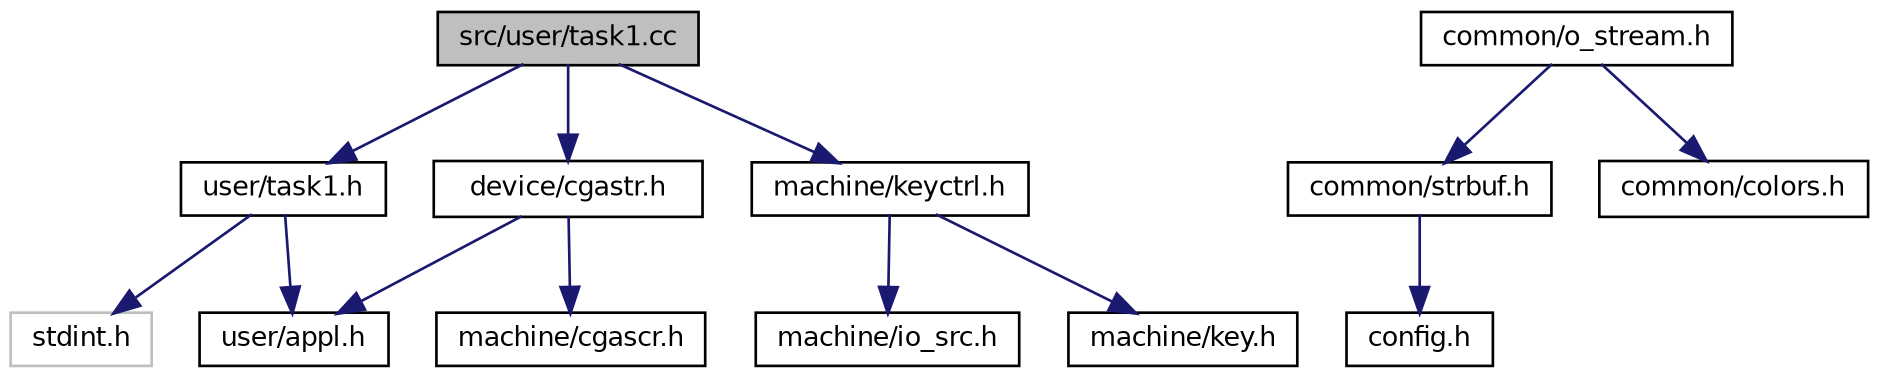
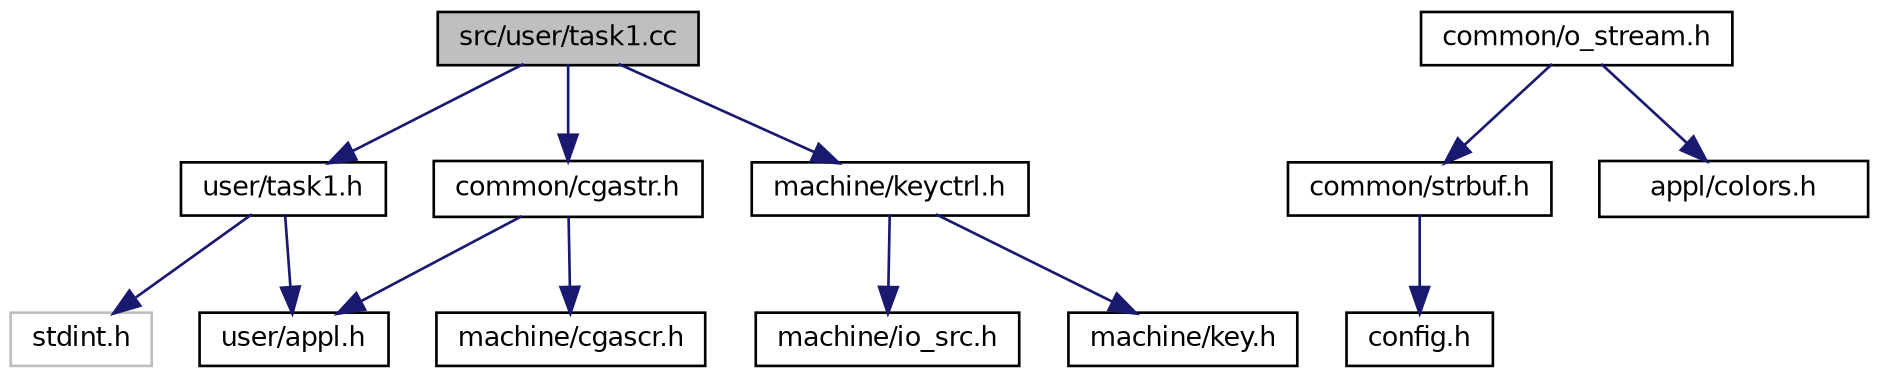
(568, 189) -> (568, 189)
(1734, 189) -> (1734, 189)
